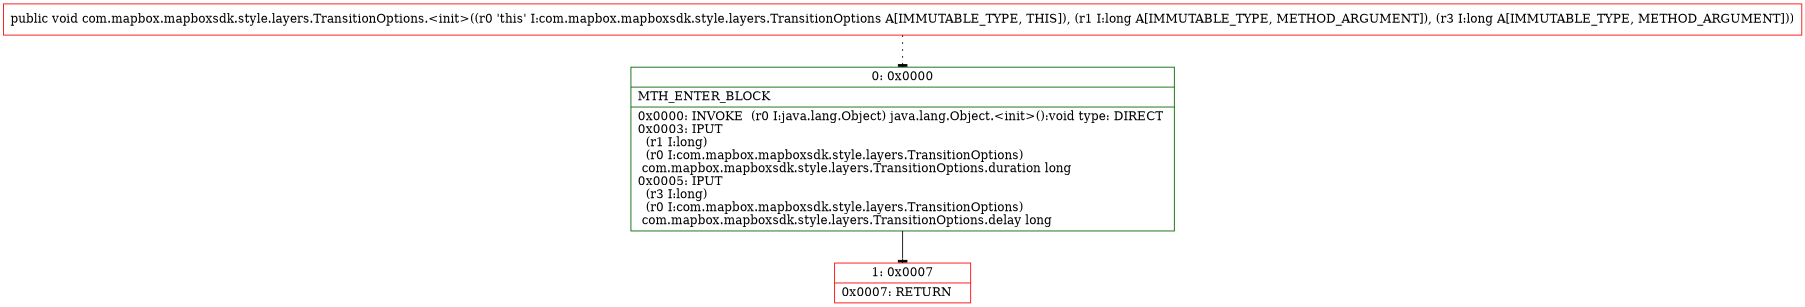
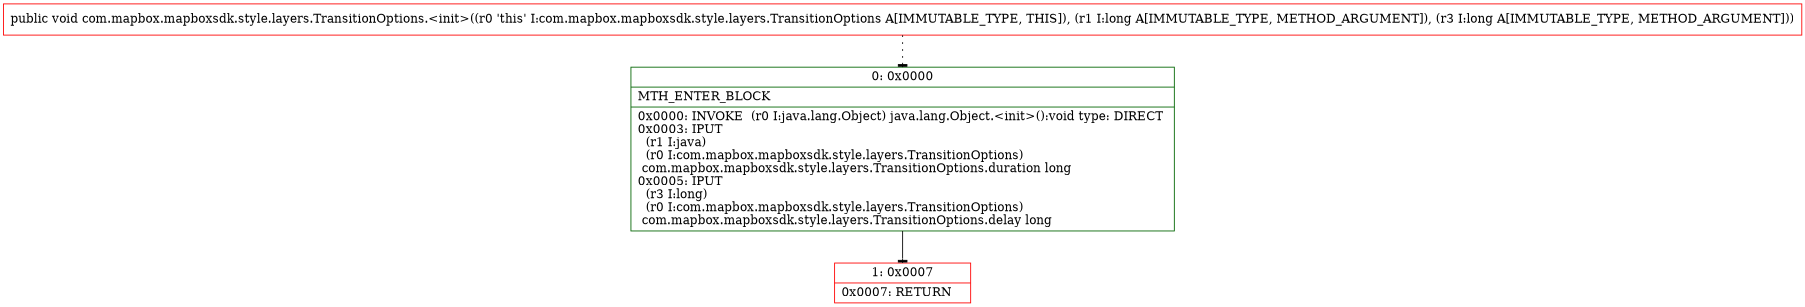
(673, 143) -> (672, 143)
